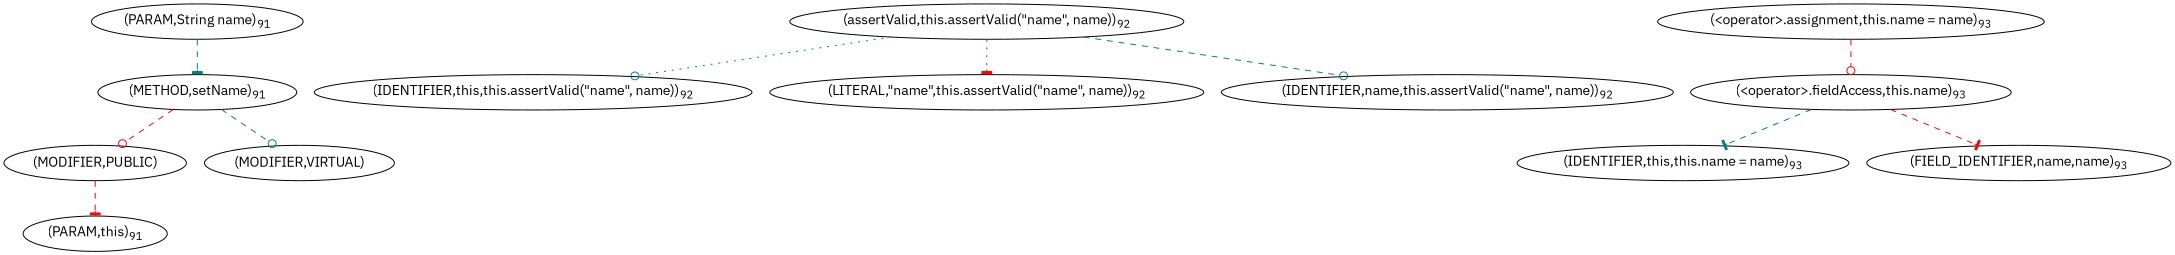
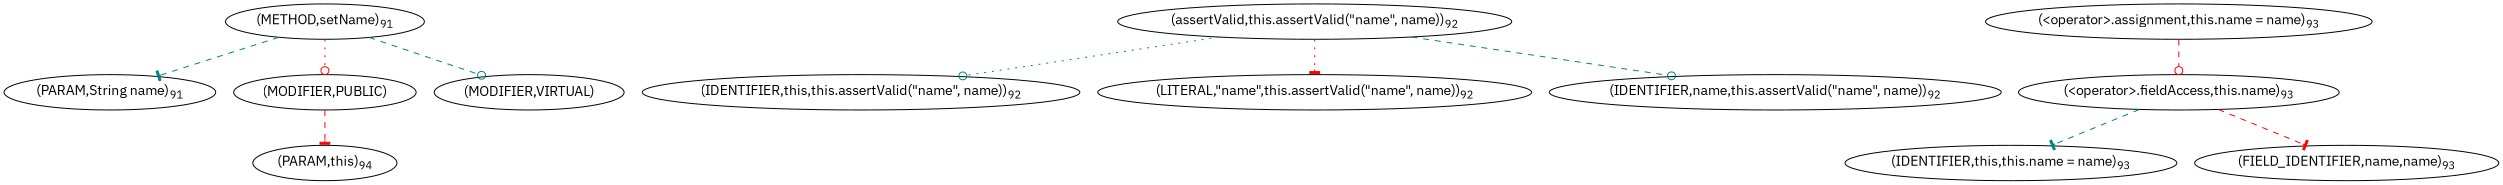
(197, 55) -> (220, 56)
(150, 125) -> (325, 53)
(136, 232) -> (366, 162)
